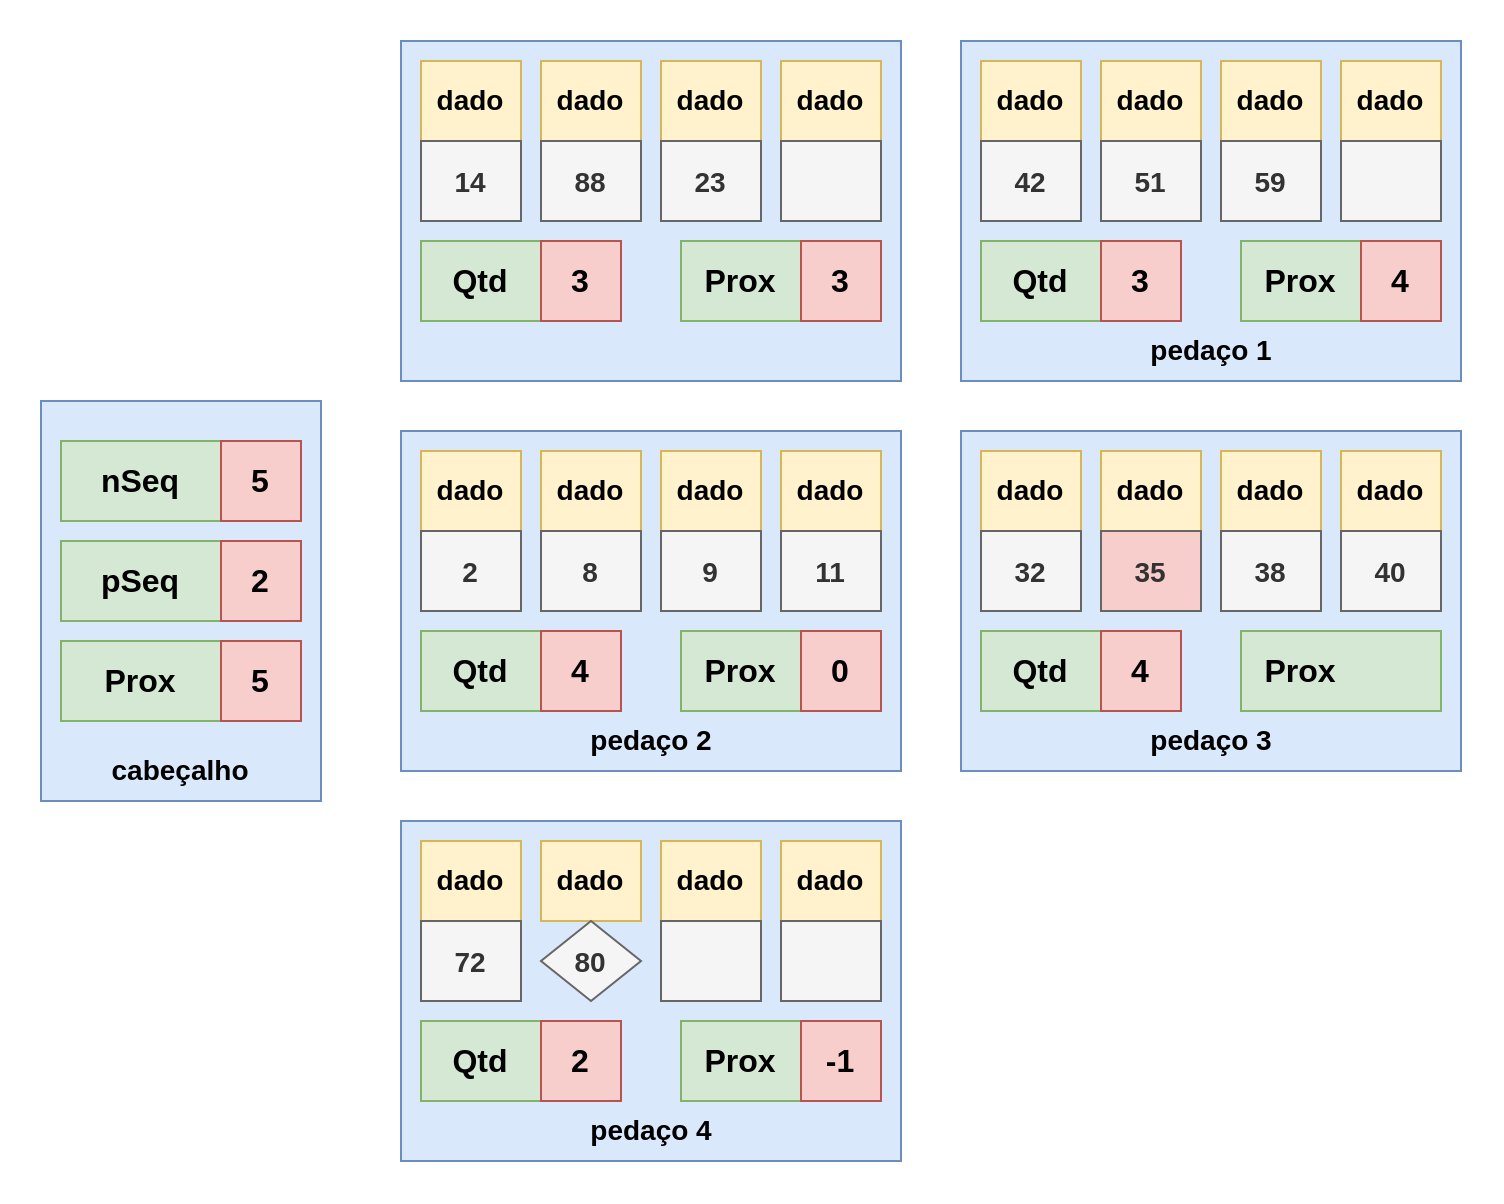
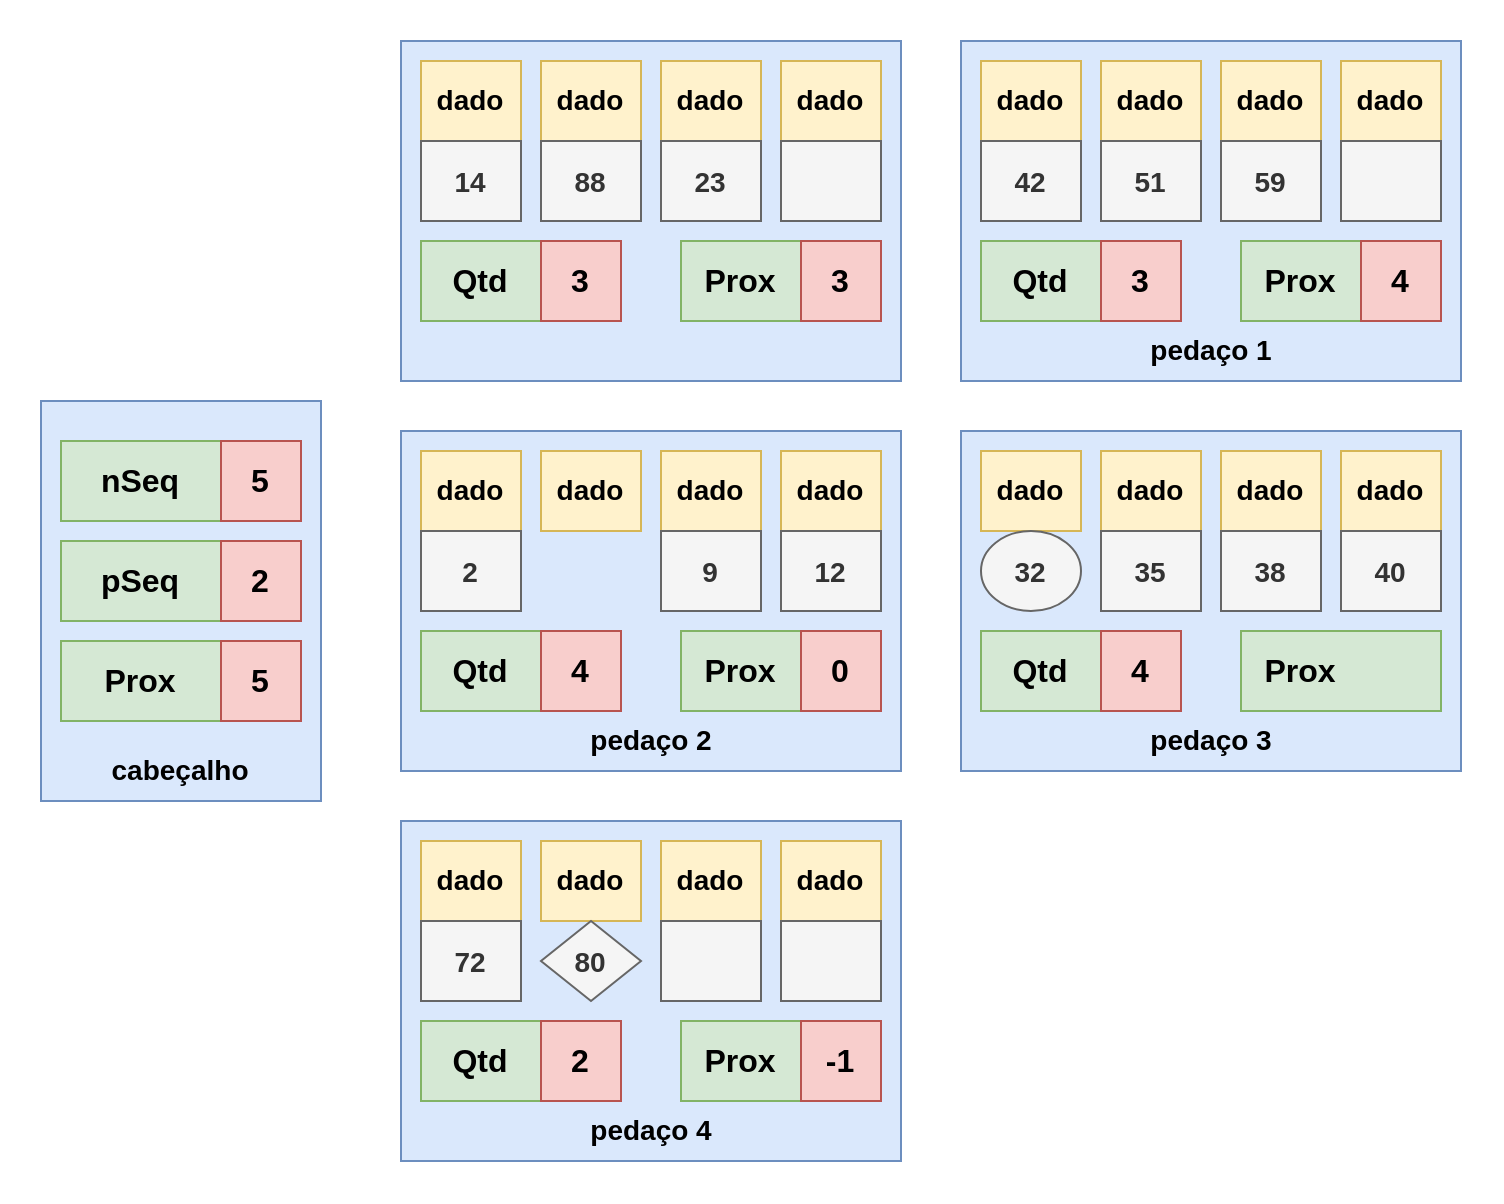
(591, 571) -> none
(831, 571) -> (831, 571)
(1031, 571) -> (1031, 571)
(1151, 571) -> (1151, 571)
